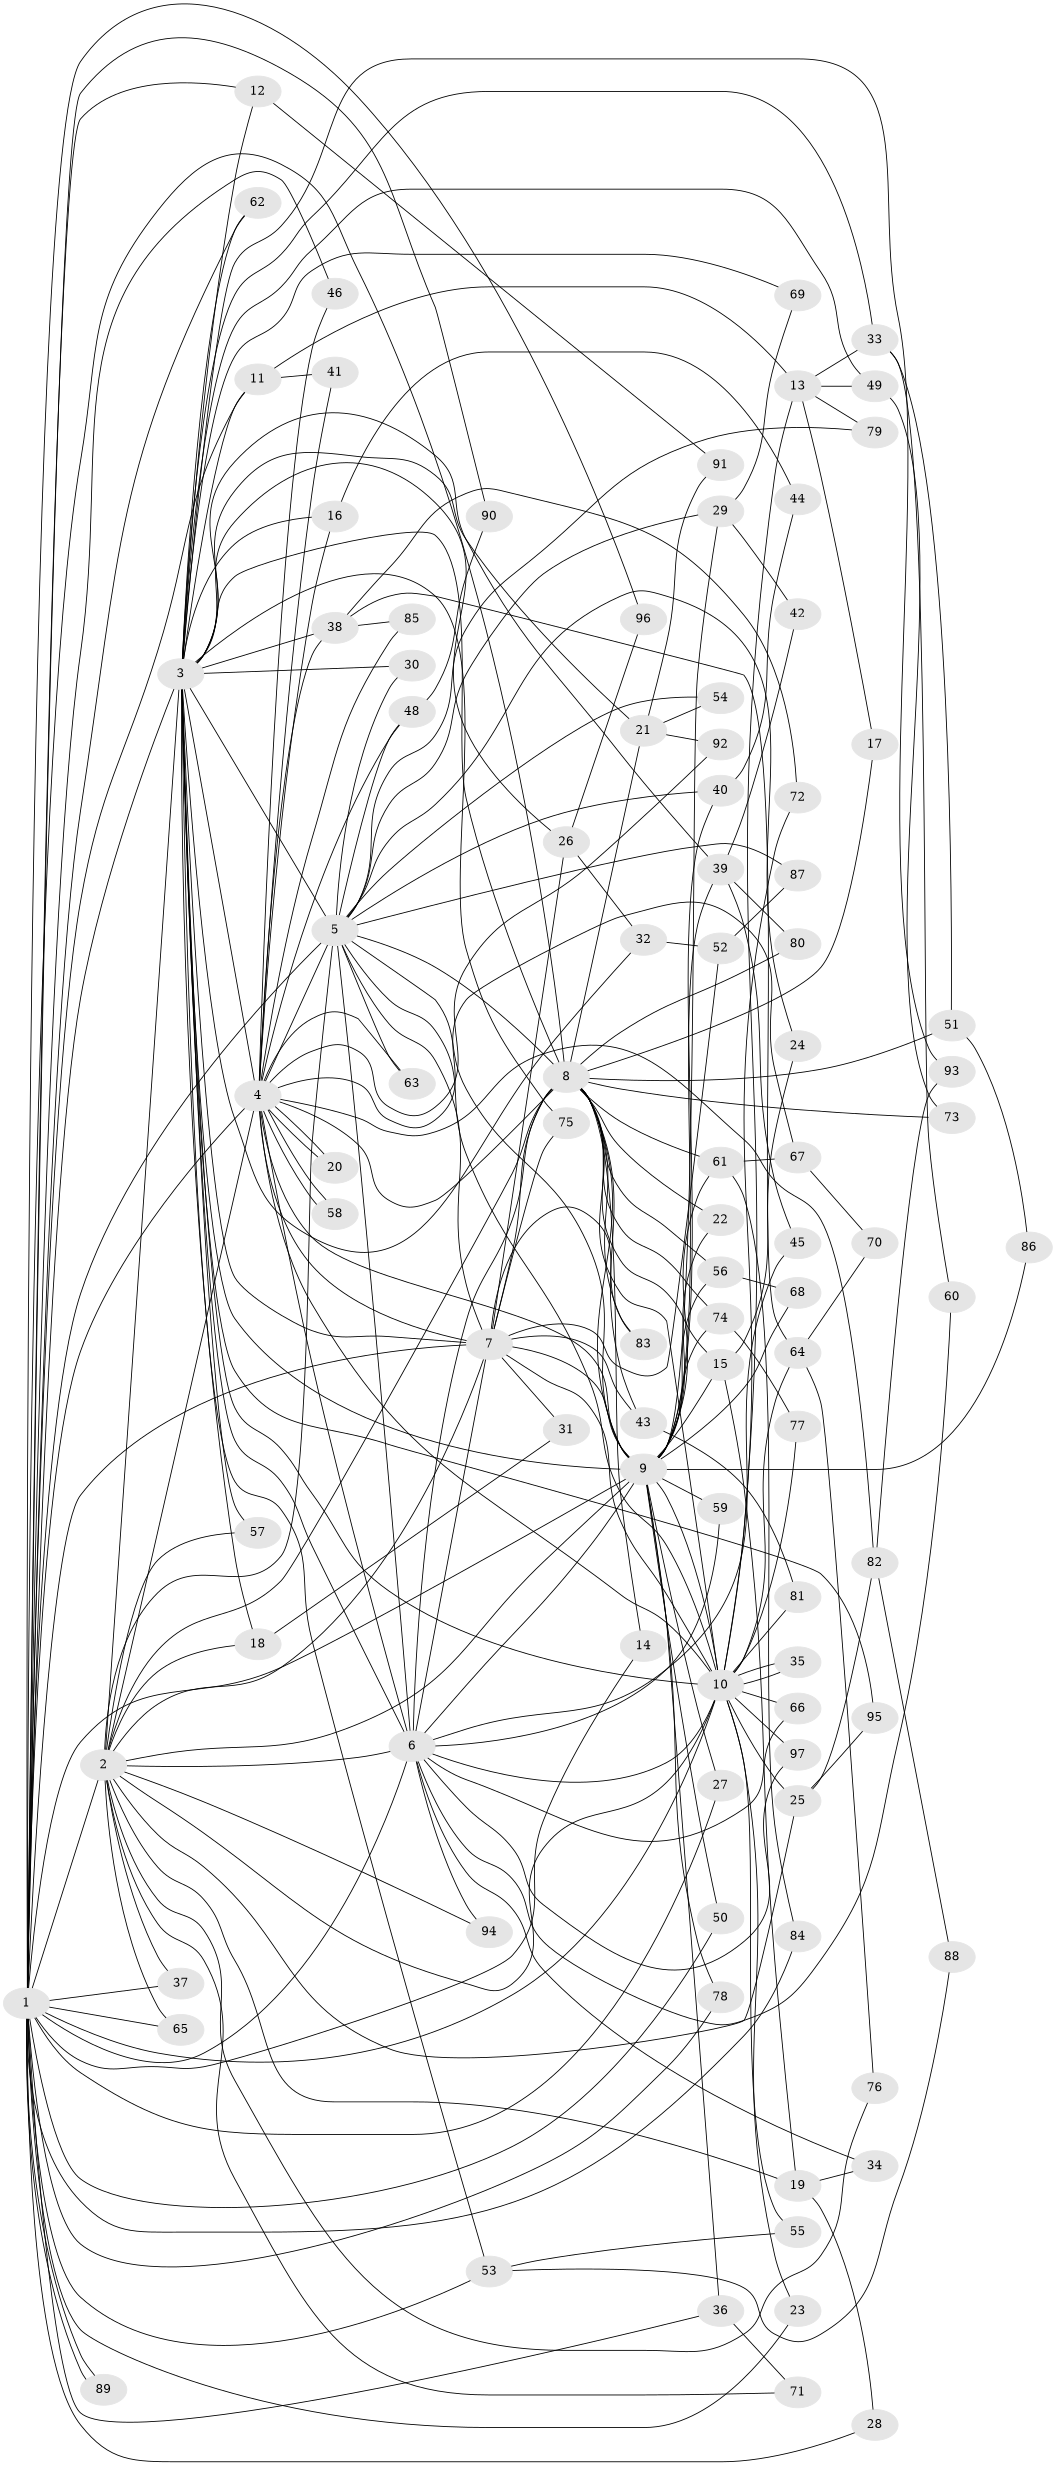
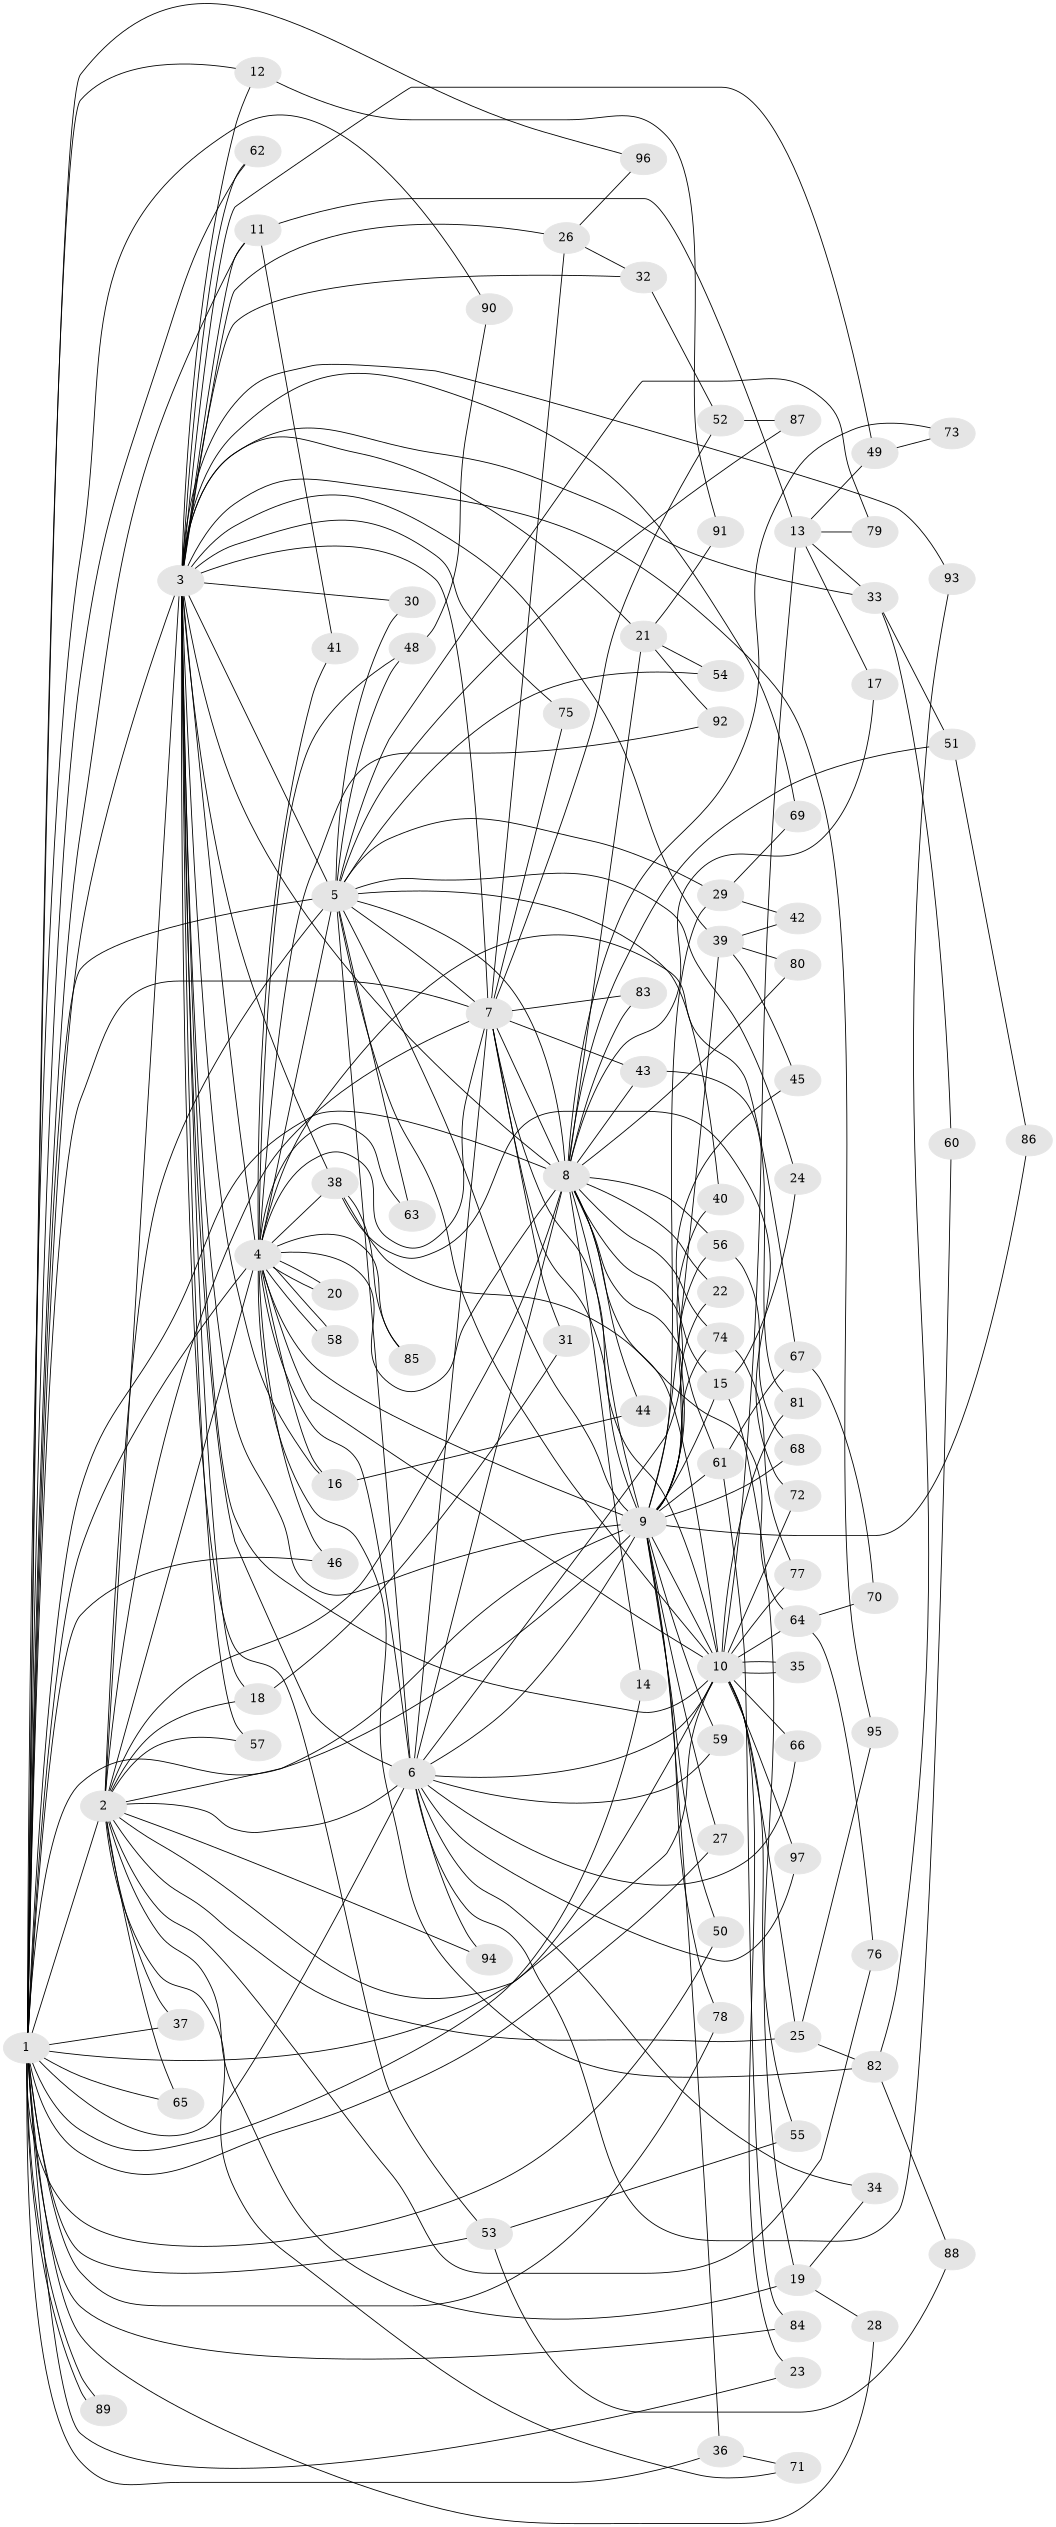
(768, 642) -> (613, 1325)
